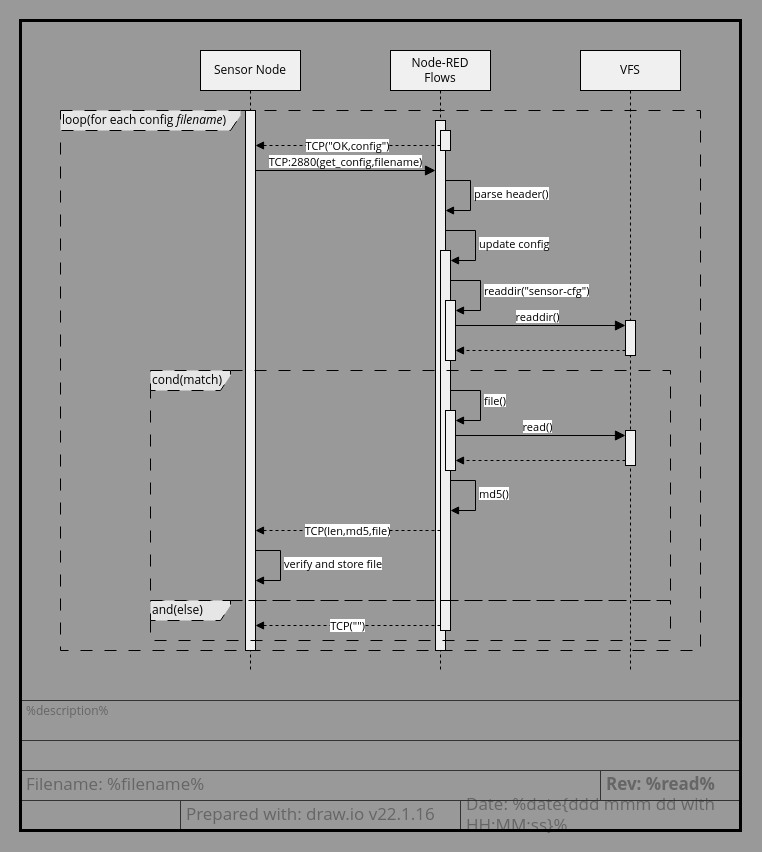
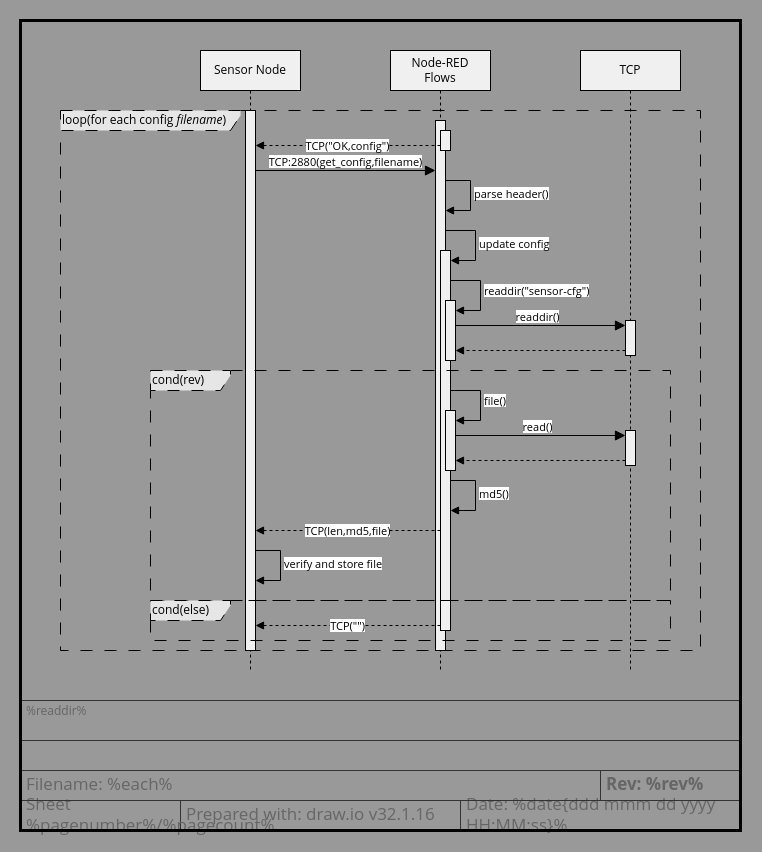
(631, 71) -> (631, 71)
(189, 381) -> (183, 381)
(181, 611) -> (185, 611)
(67, 712) -> (55, 712)
(108, 785) -> (94, 785)
(654, 785) -> (650, 785)
(314, 815) -> (314, 815)
(604, 815) -> (604, 815)
none -> (101, 816)
